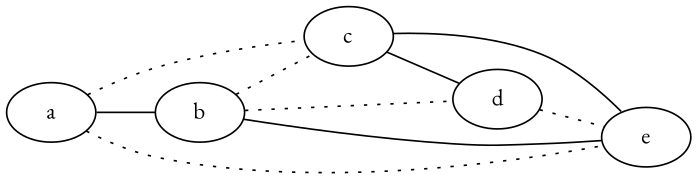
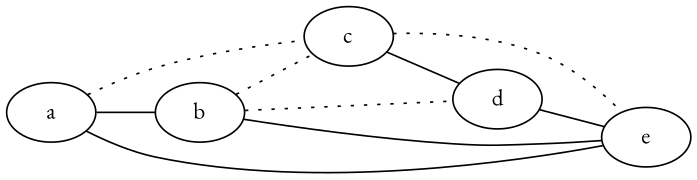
(517, 46) -> (517, 46)
(572, 118) -> (572, 118)
(342, 172) -> (342, 172)
